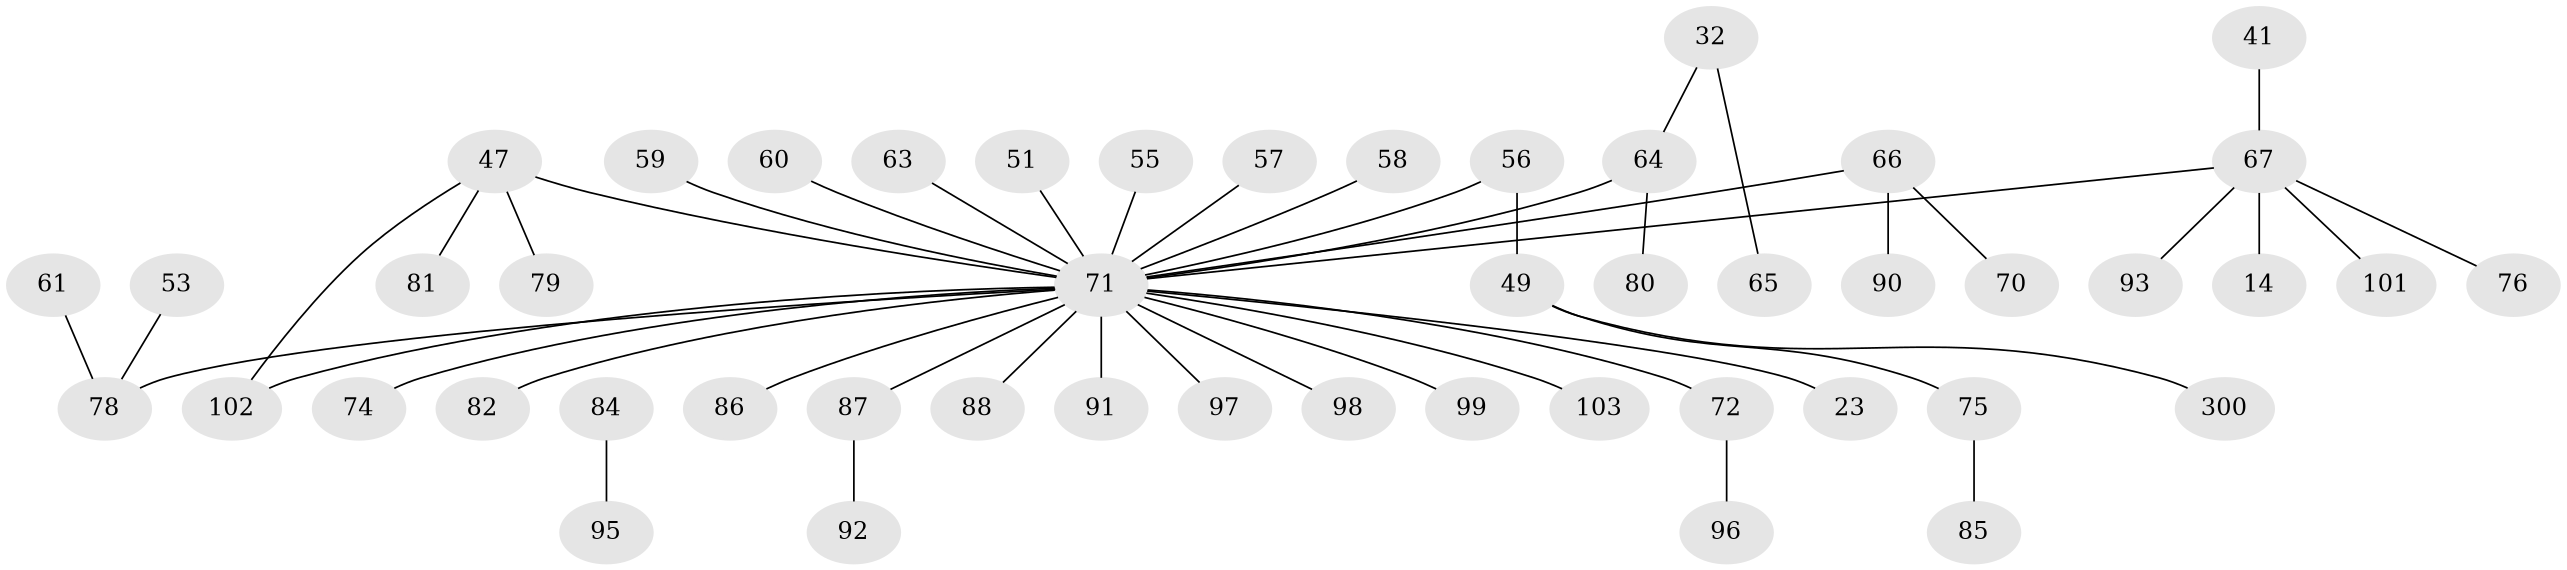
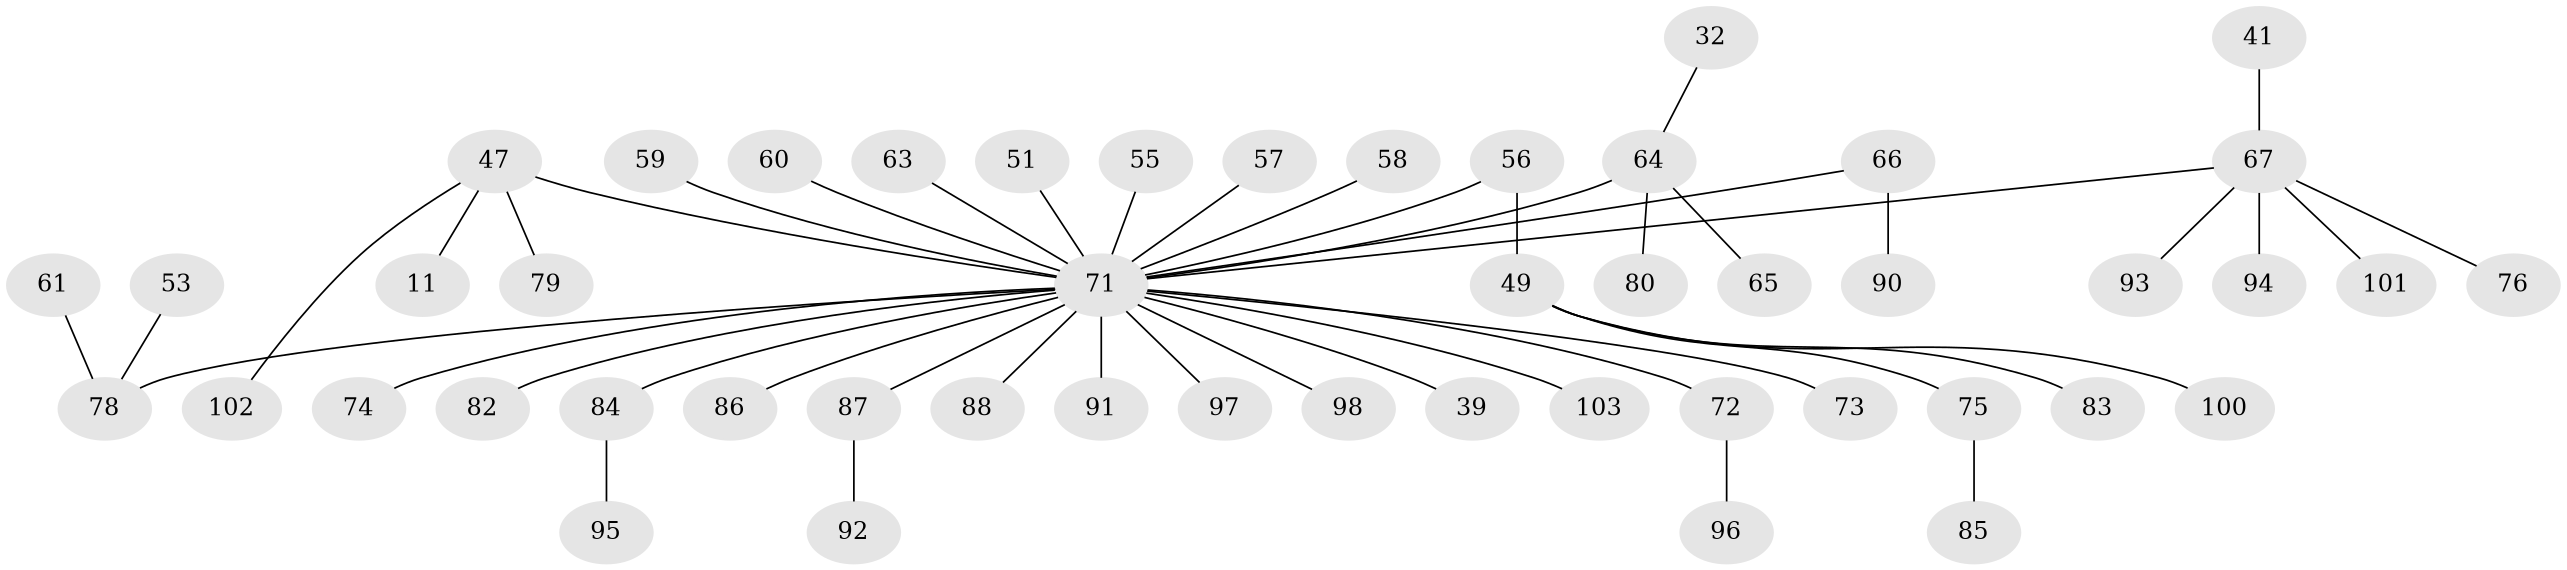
(1738, 161) -> (1714, 230)
(423, 285) -> (423, 285)
(2012, 285) -> none
(2259, 285) -> (2259, 285)
(658, 313) -> (846, 330)
(1472, 409) -> (1472, 409)
(1850, 409) -> (1850, 409)
none -> (2098, 409)
(2225, 409) -> (2225, 409)
